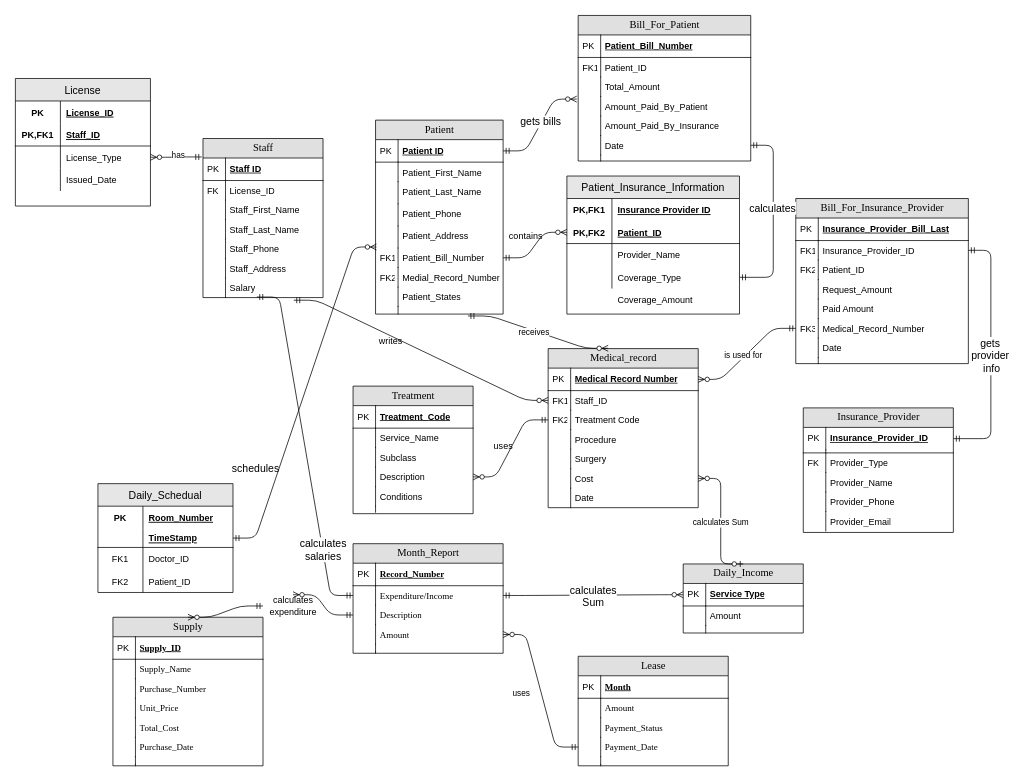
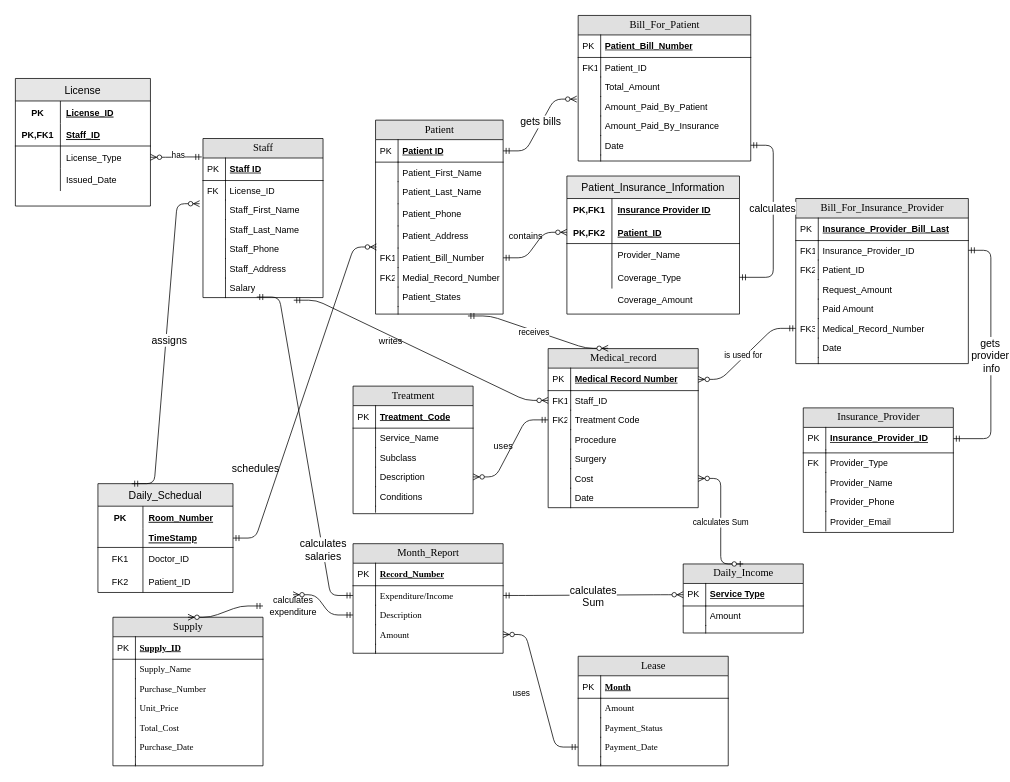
none -> (166, 336)
